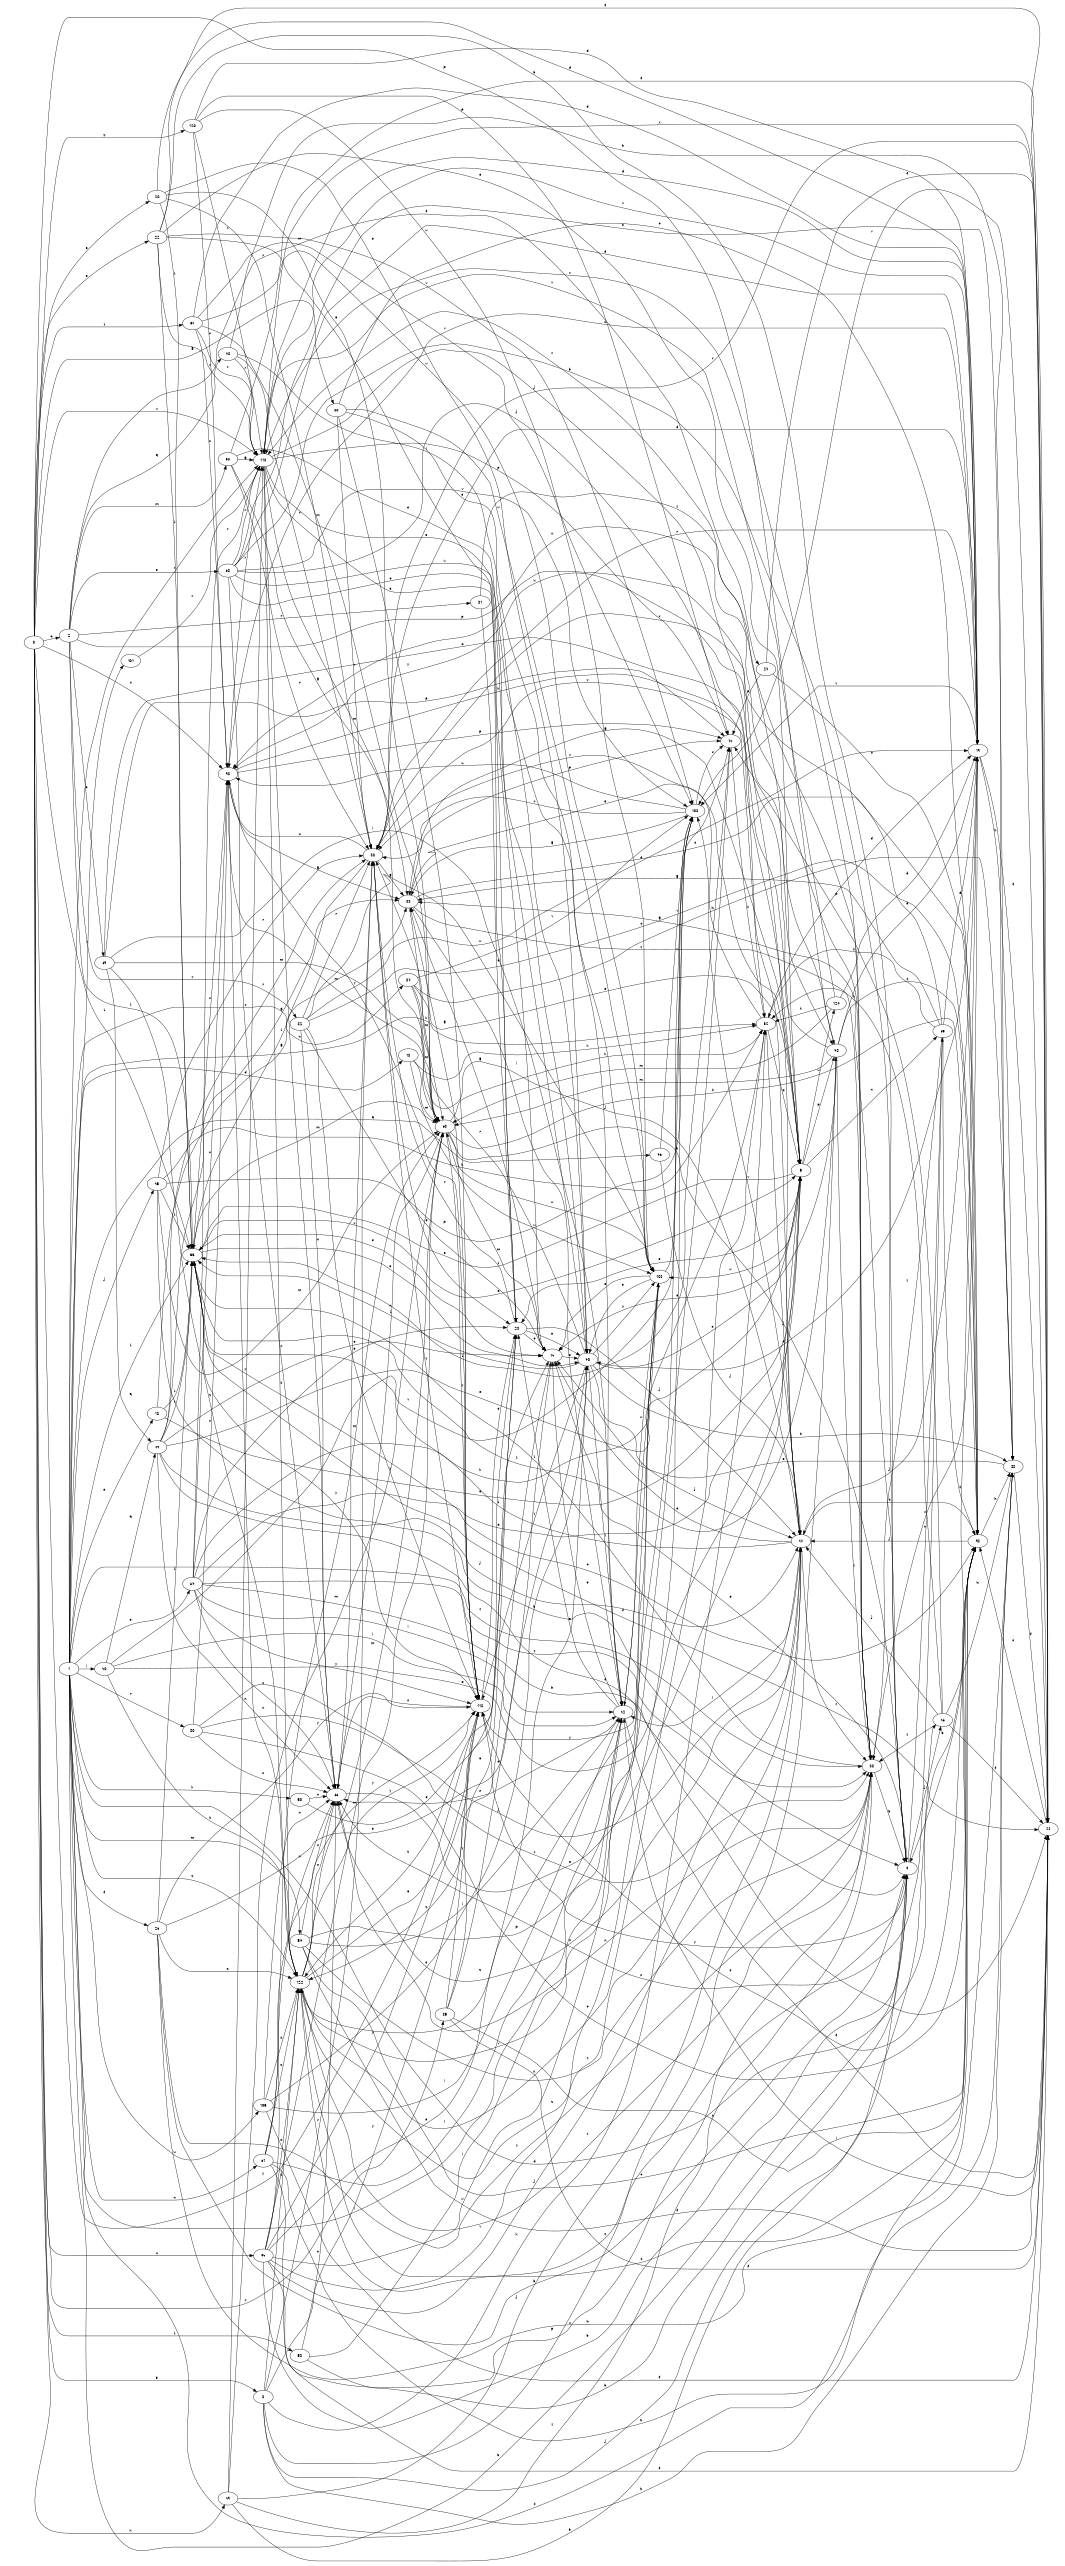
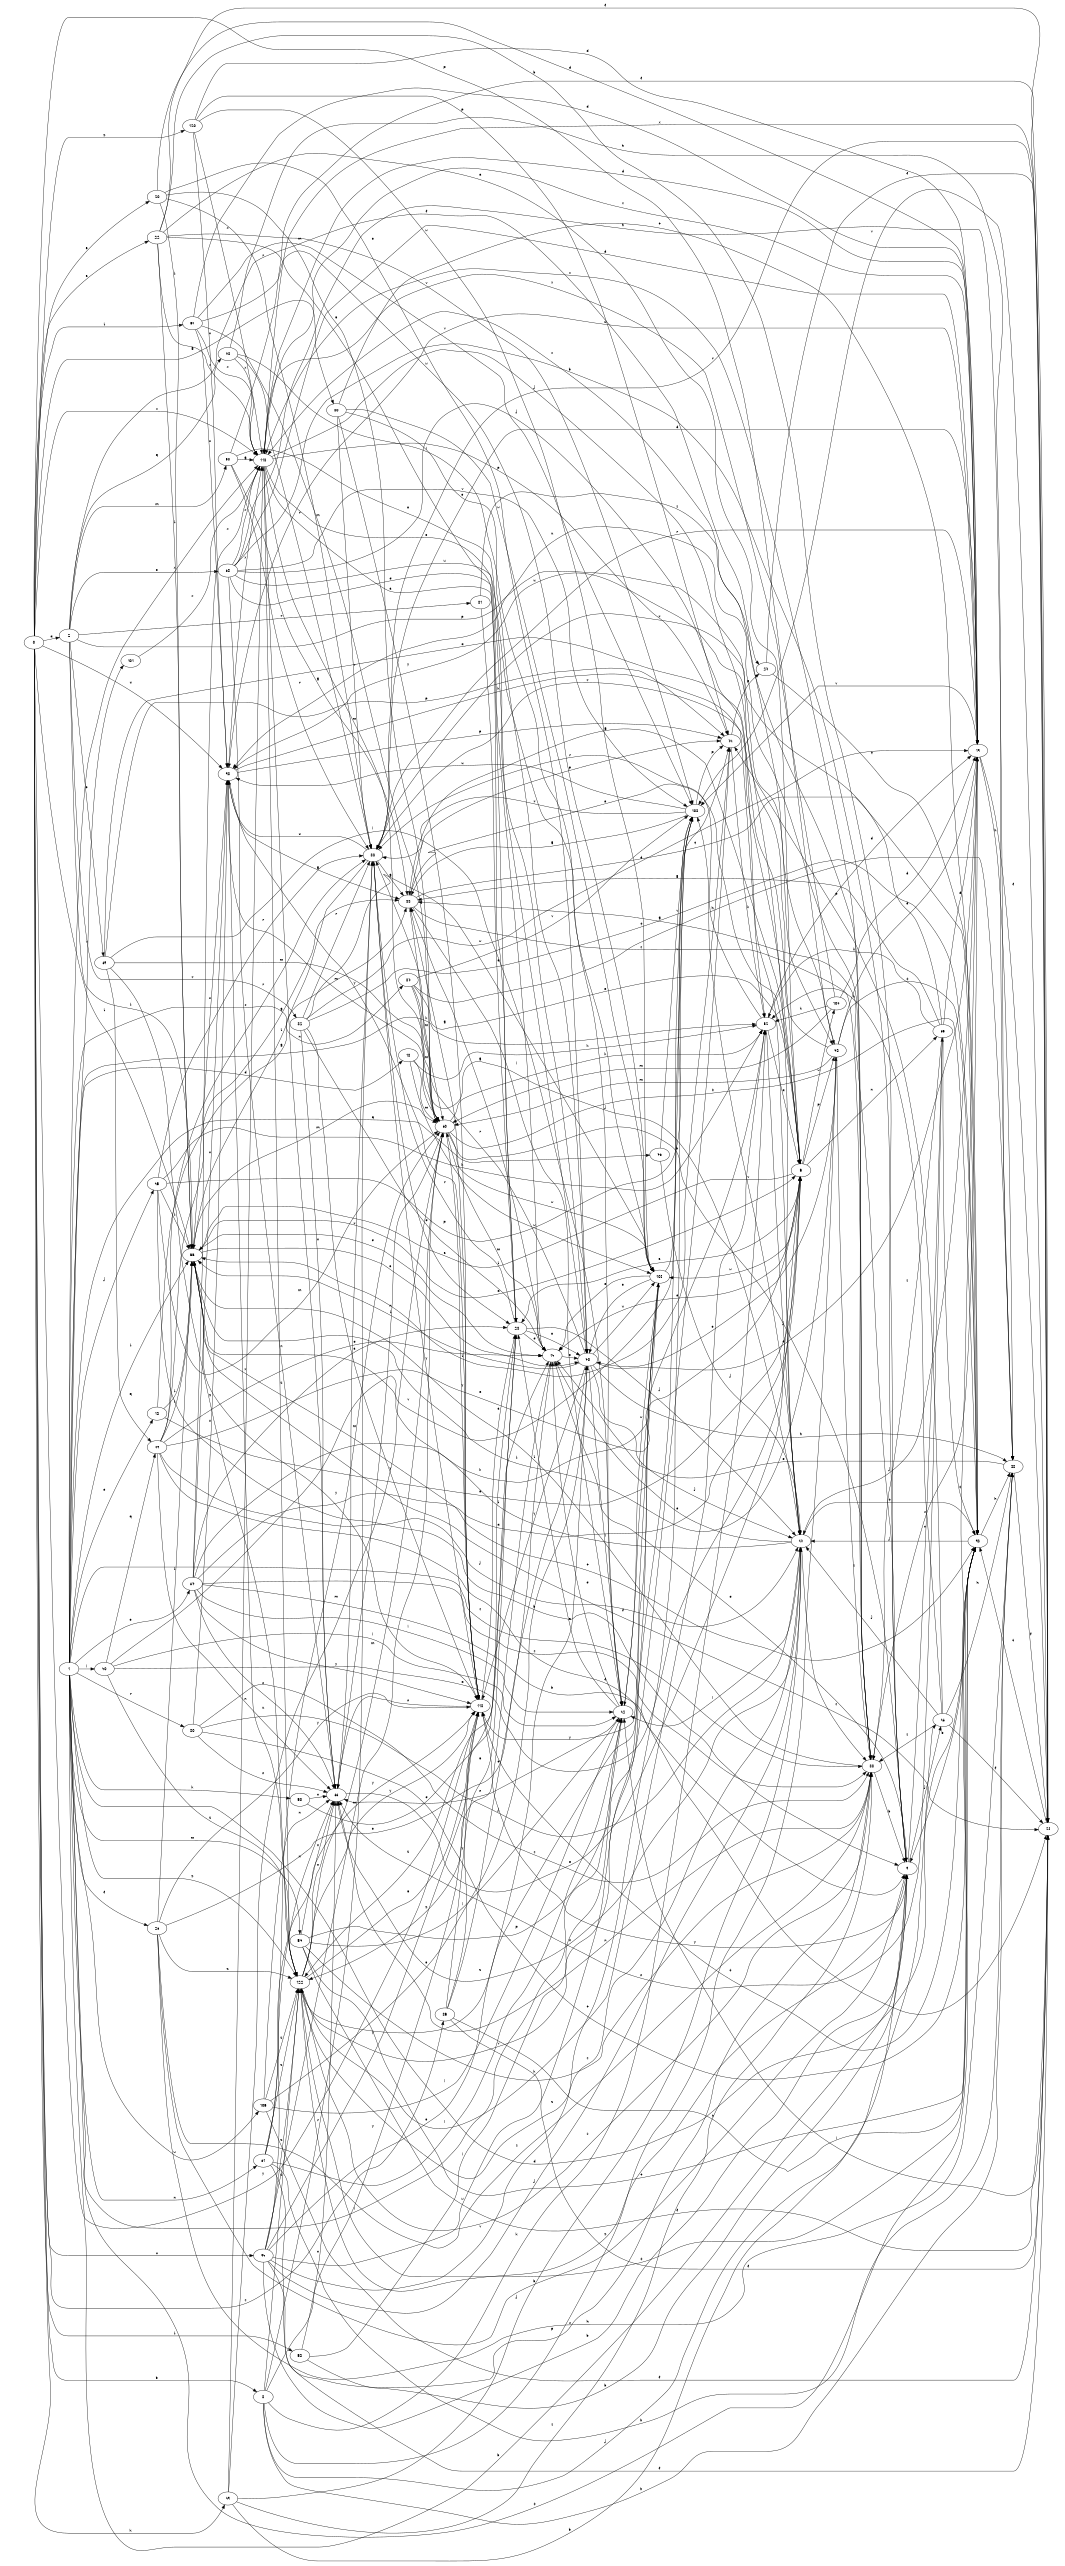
(741, 711) -> (739, 703)
(713, 752) -> (713, 752)
(836, 1003) -> (836, 1003)
(883, 2098) -> none
